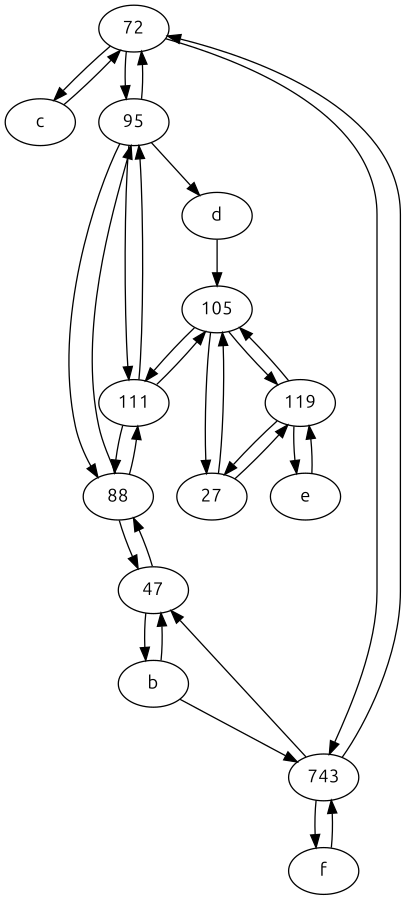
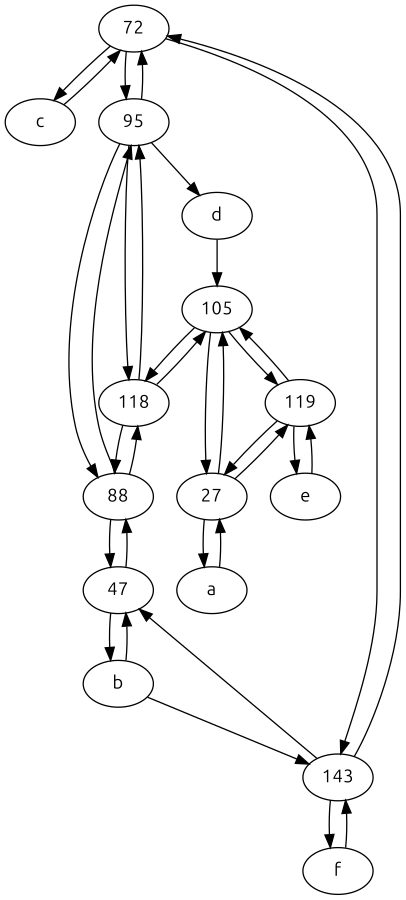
(134, 403) -> (134, 403)
none -> (212, 590)
(324, 777) -> (338, 777)
